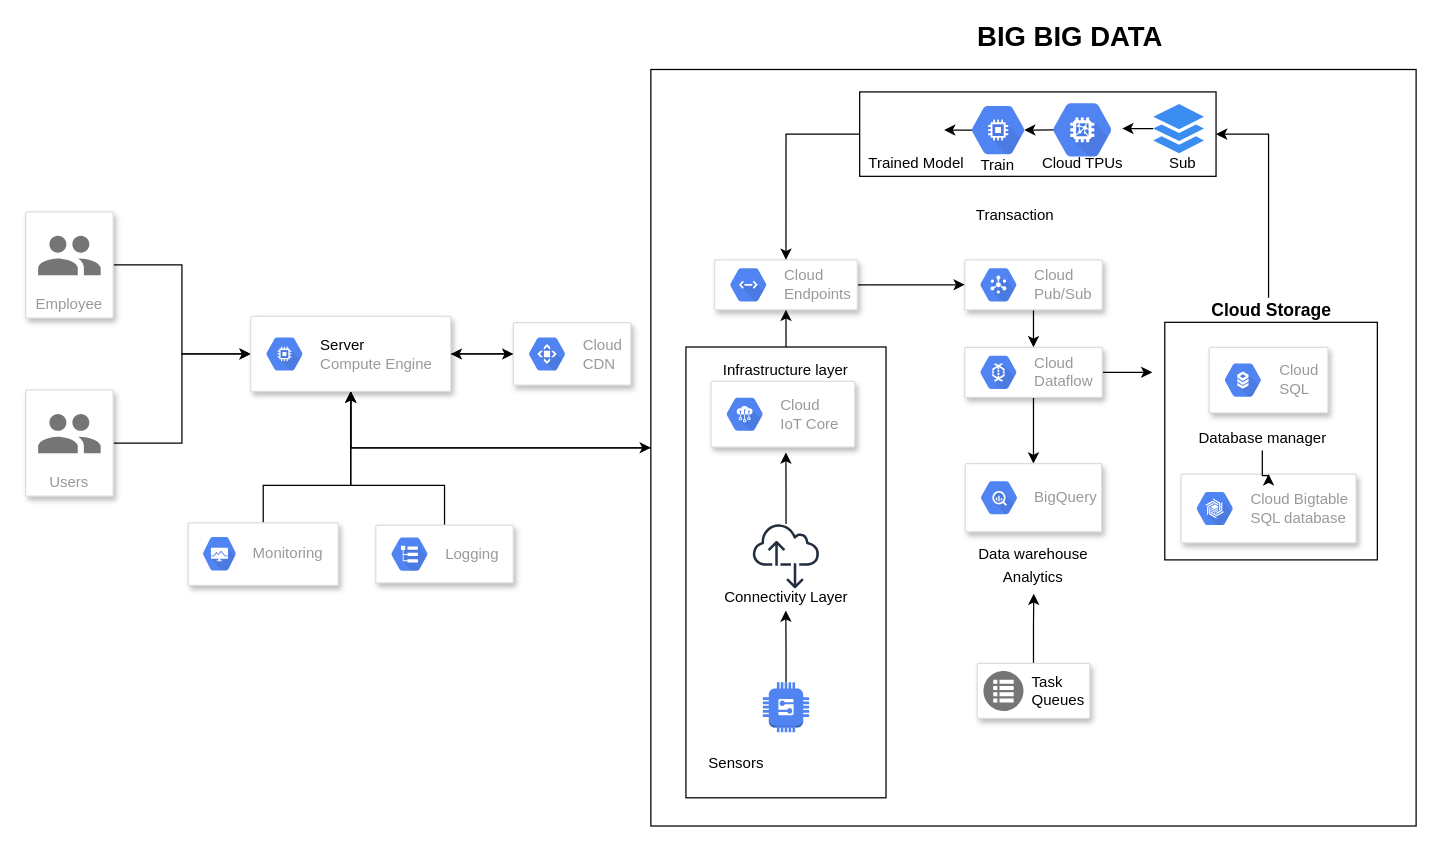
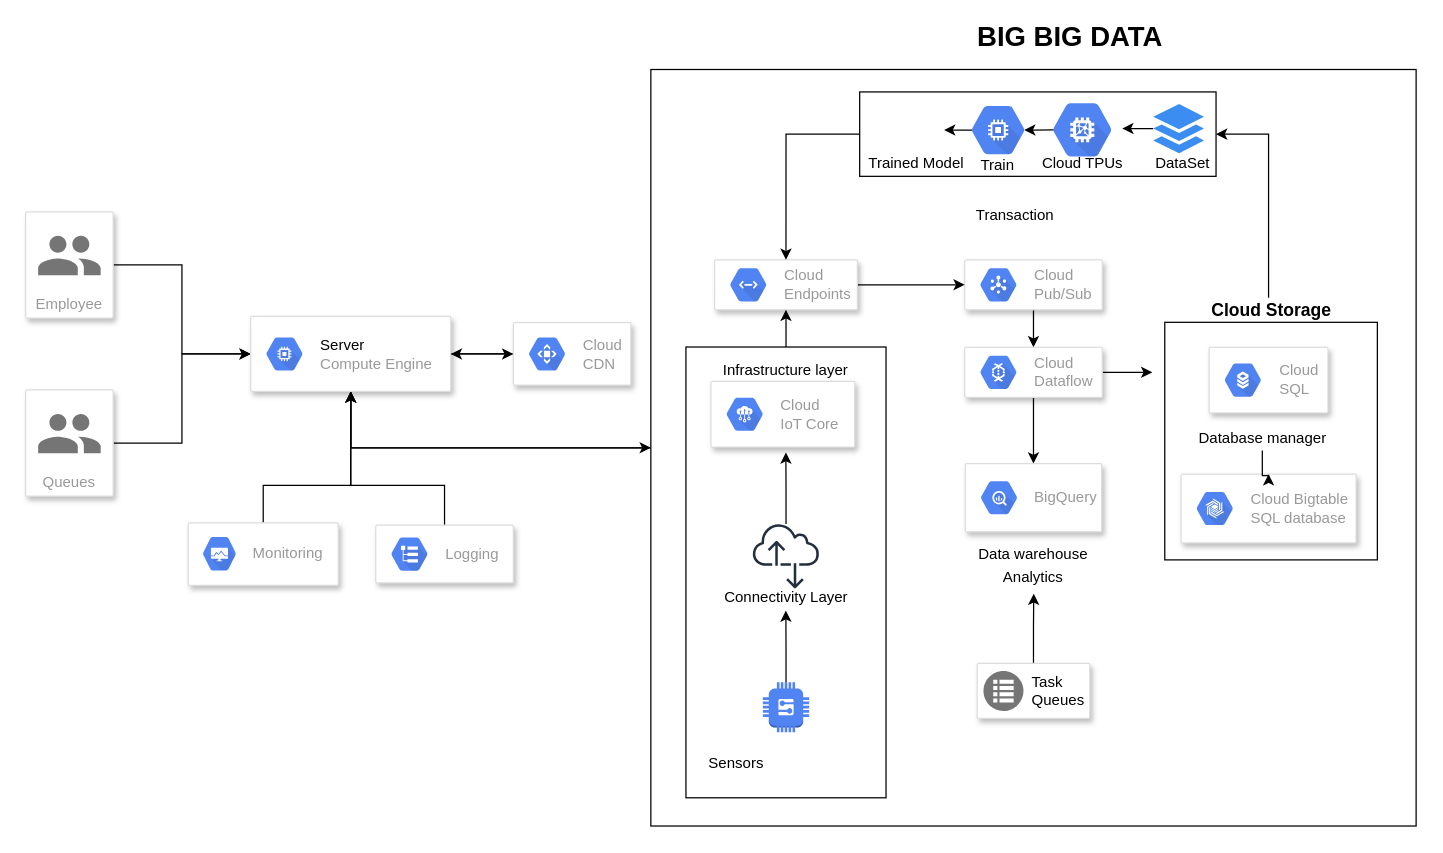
(1183, 163) -> (1183, 163)
(69, 480) -> (69, 480)
